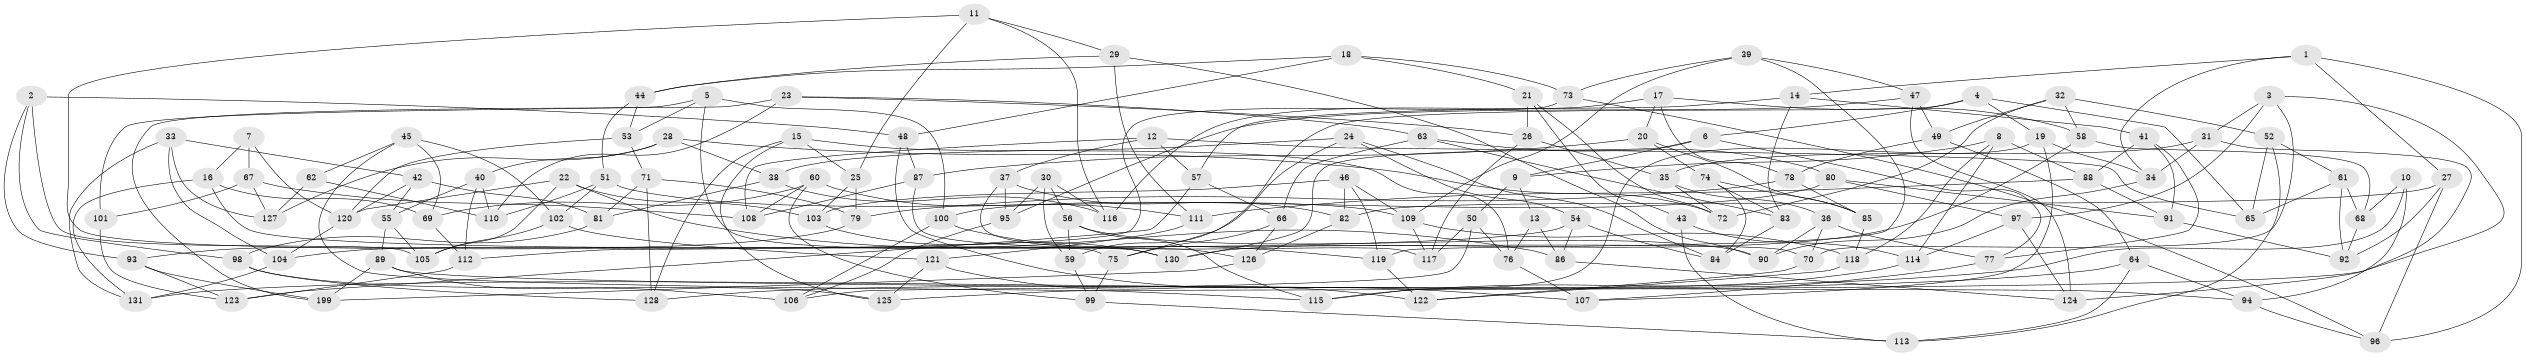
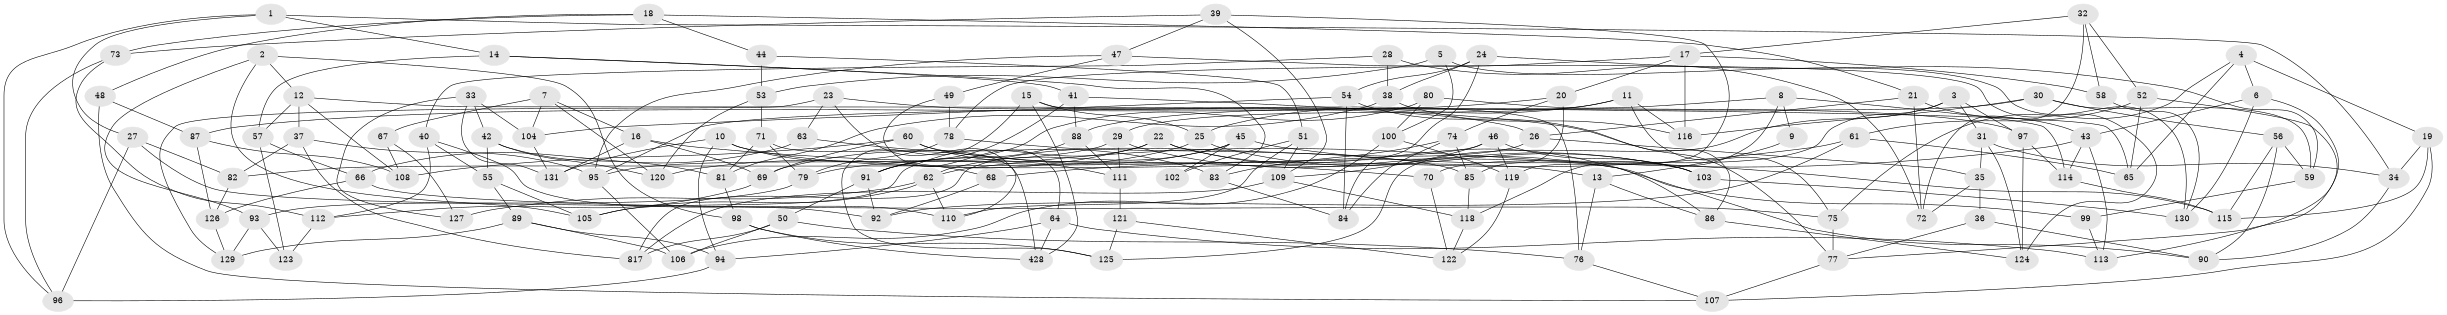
(876, 67) -> (857, 162)
(405, 106) -> (281, 76)
(1983, 119) -> (1866, 37)
none -> (1338, 150)
(1629, 150) -> none
(2252, 152) -> none
(466, 158) -> none
(1615, 158) -> (2168, 118)
none -> (1157, 167)
(1494, 199) -> (825, 199)
(101, 219) -> none
(511, 235) -> (759, 202)
(1819, 236) -> none
(312, 240) -> (537, 117)
(786, 252) -> none
(1429, 260) -> (636, 260)
(1101, 282) -> (1833, 242)
(324, 301) -> (228, 260)
(652, 301) -> (1036, 260)
